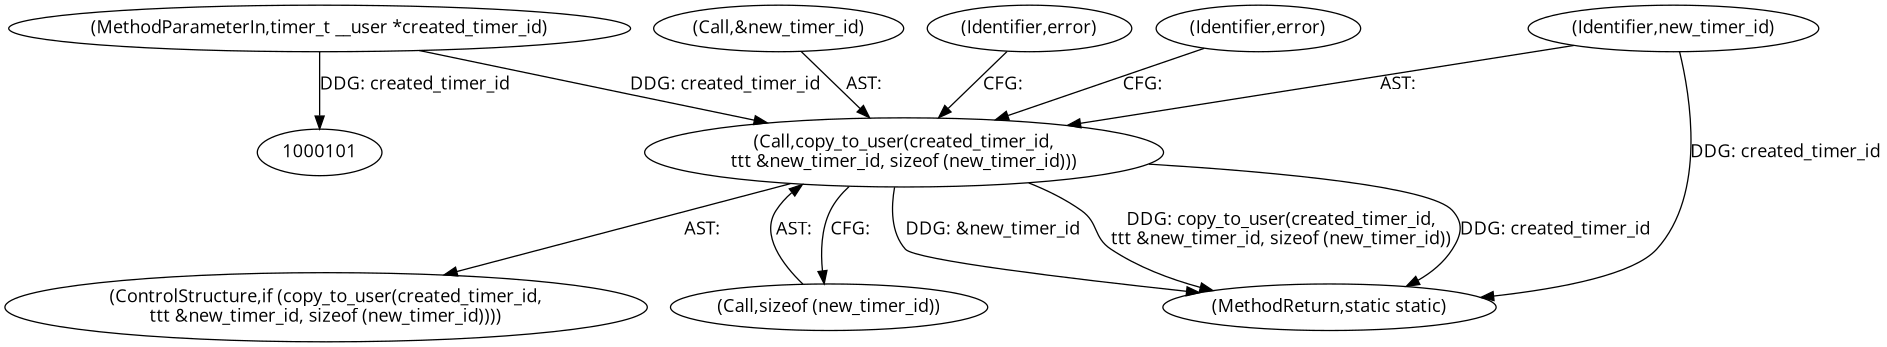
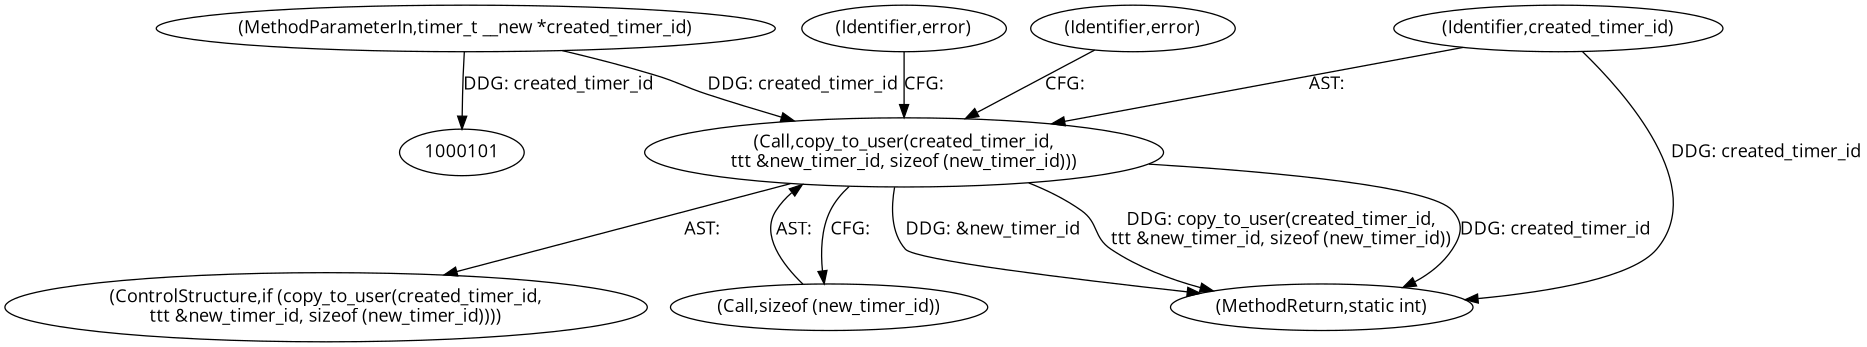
(320, 28) -> (466, 28)
(779, 28) -> none
(1673, 28) -> (1558, 28)
(1330, 307) -> (1322, 307)
